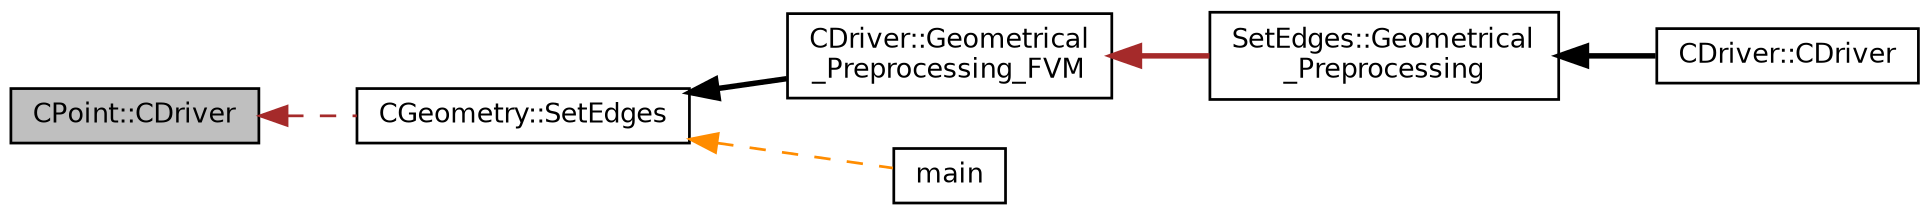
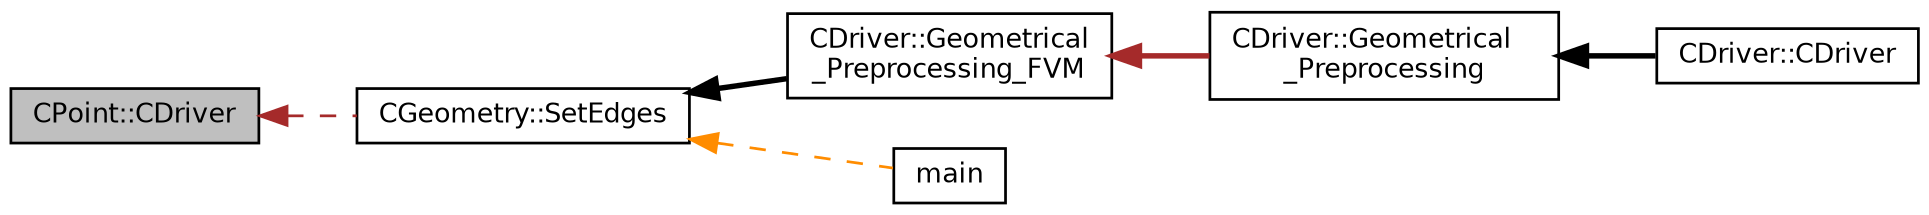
(1384, 56) -> (1384, 56)
